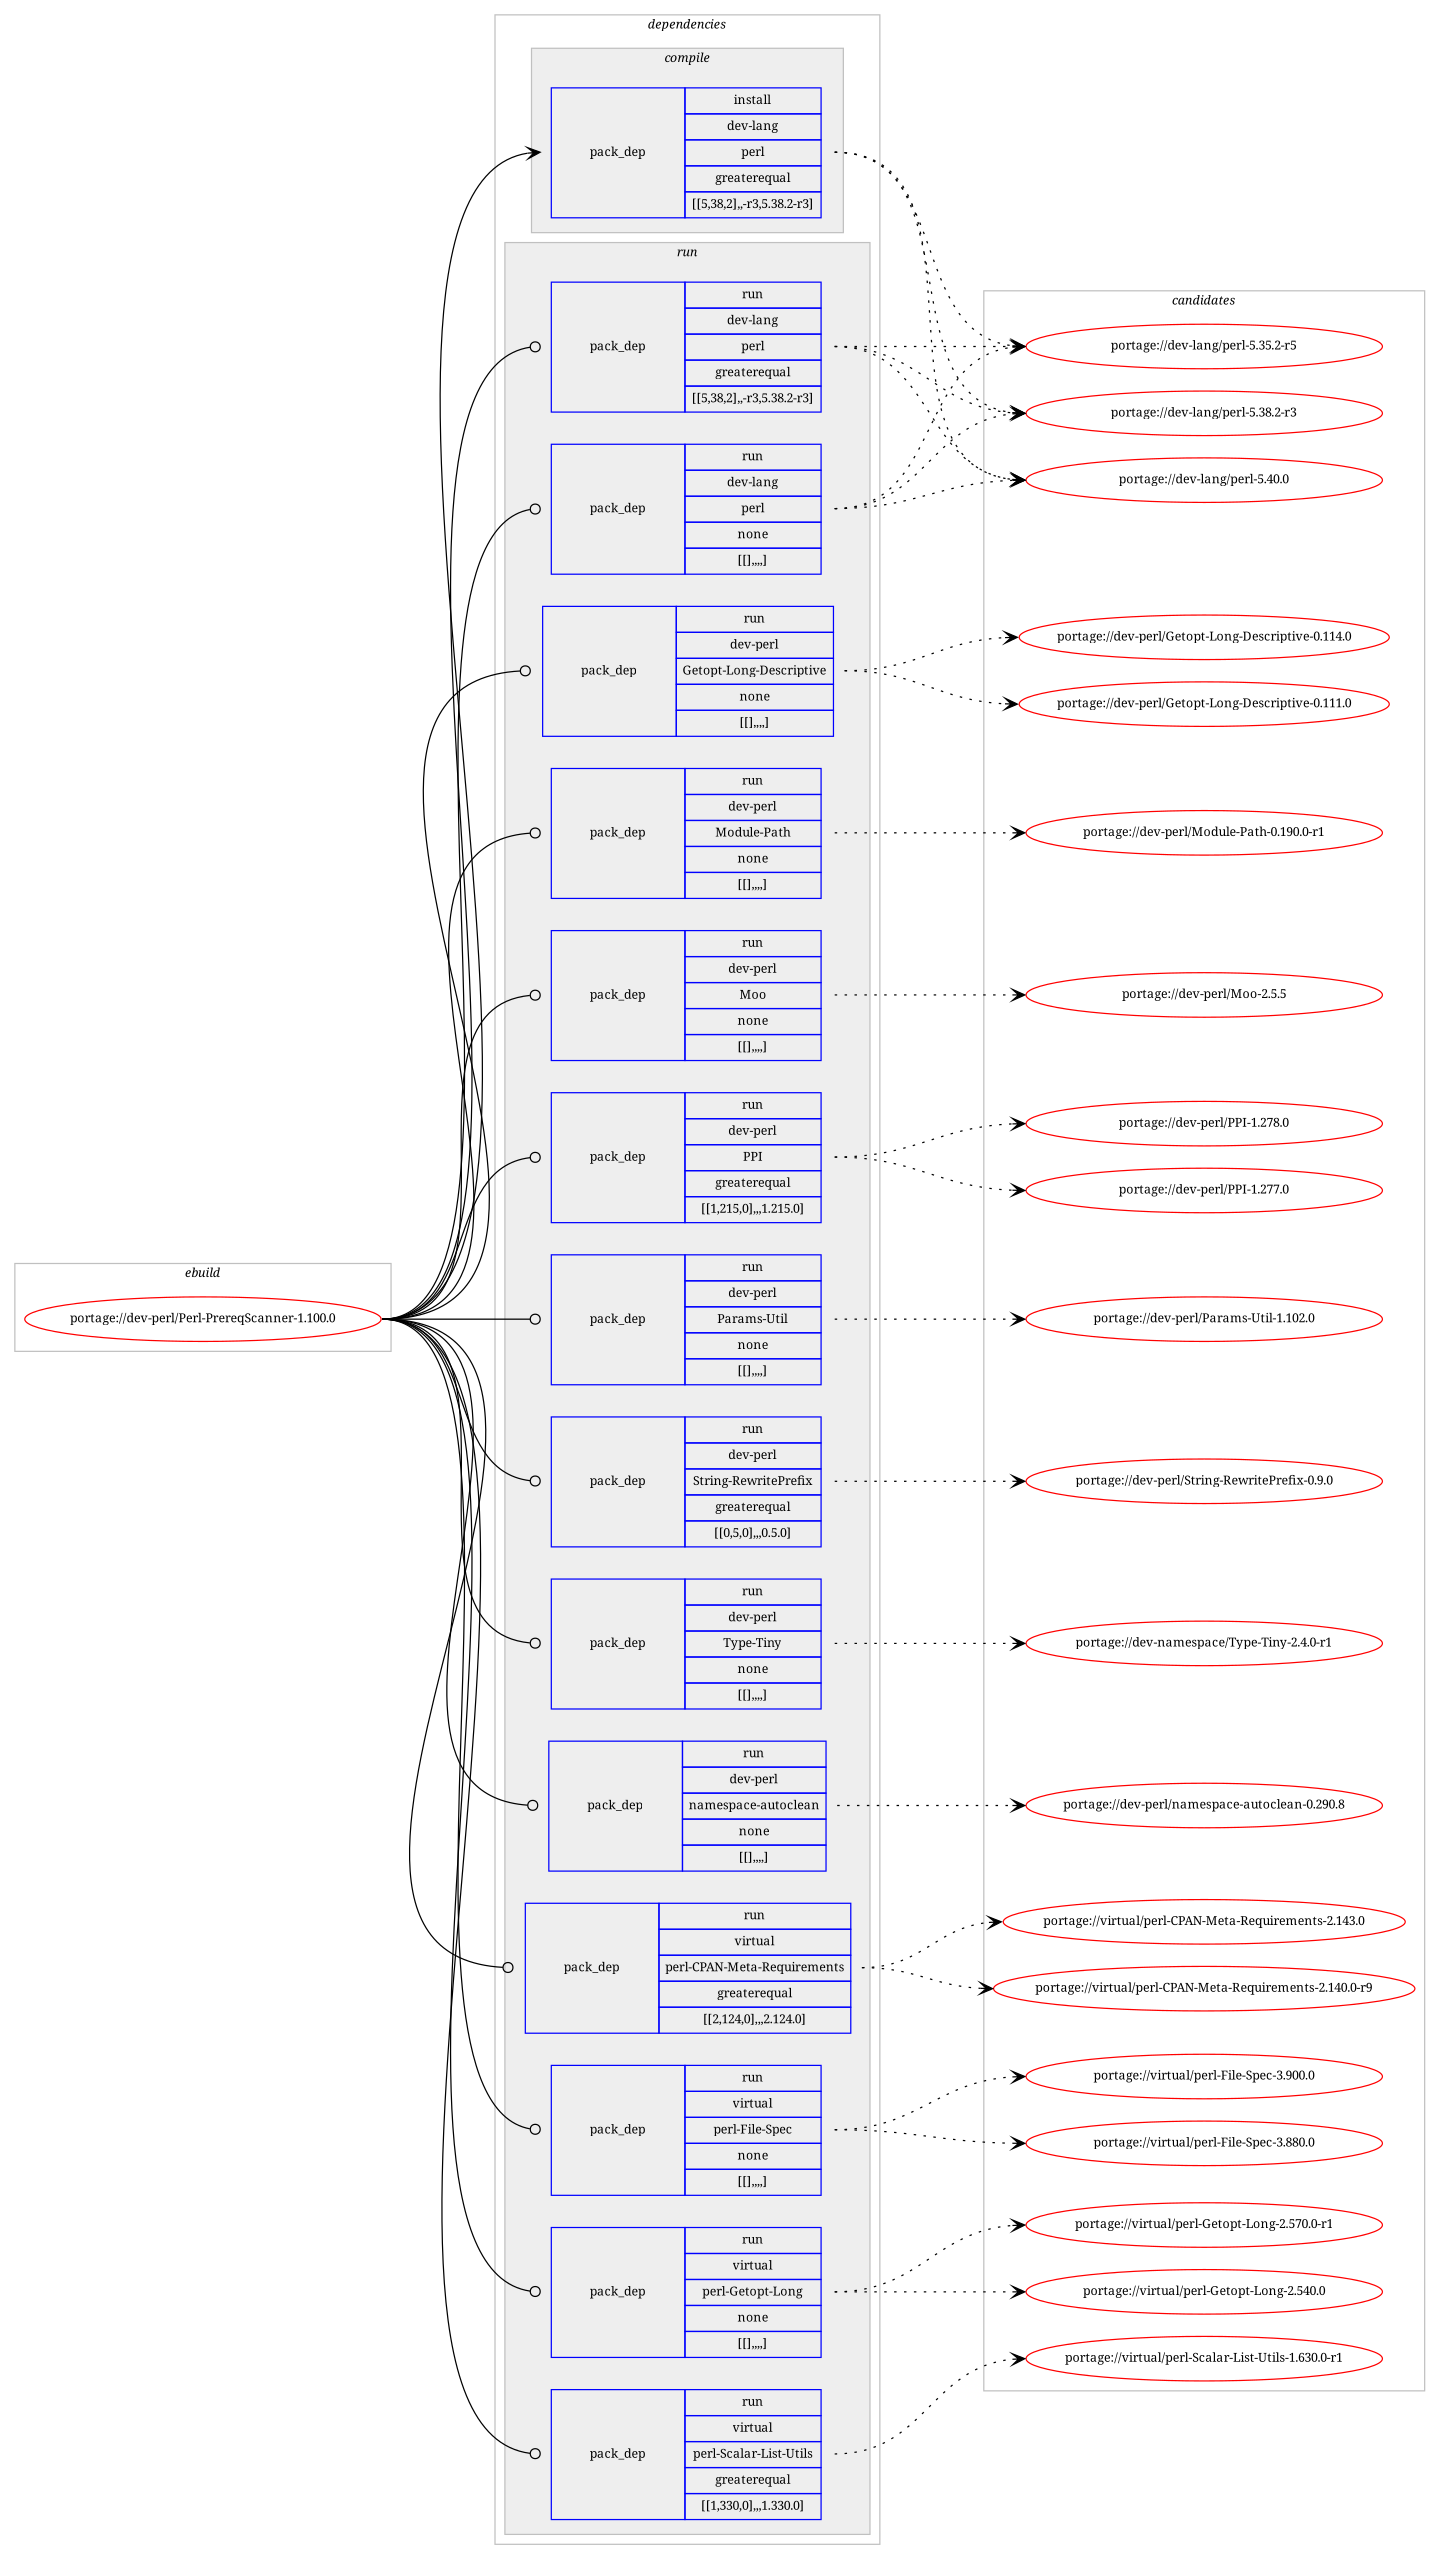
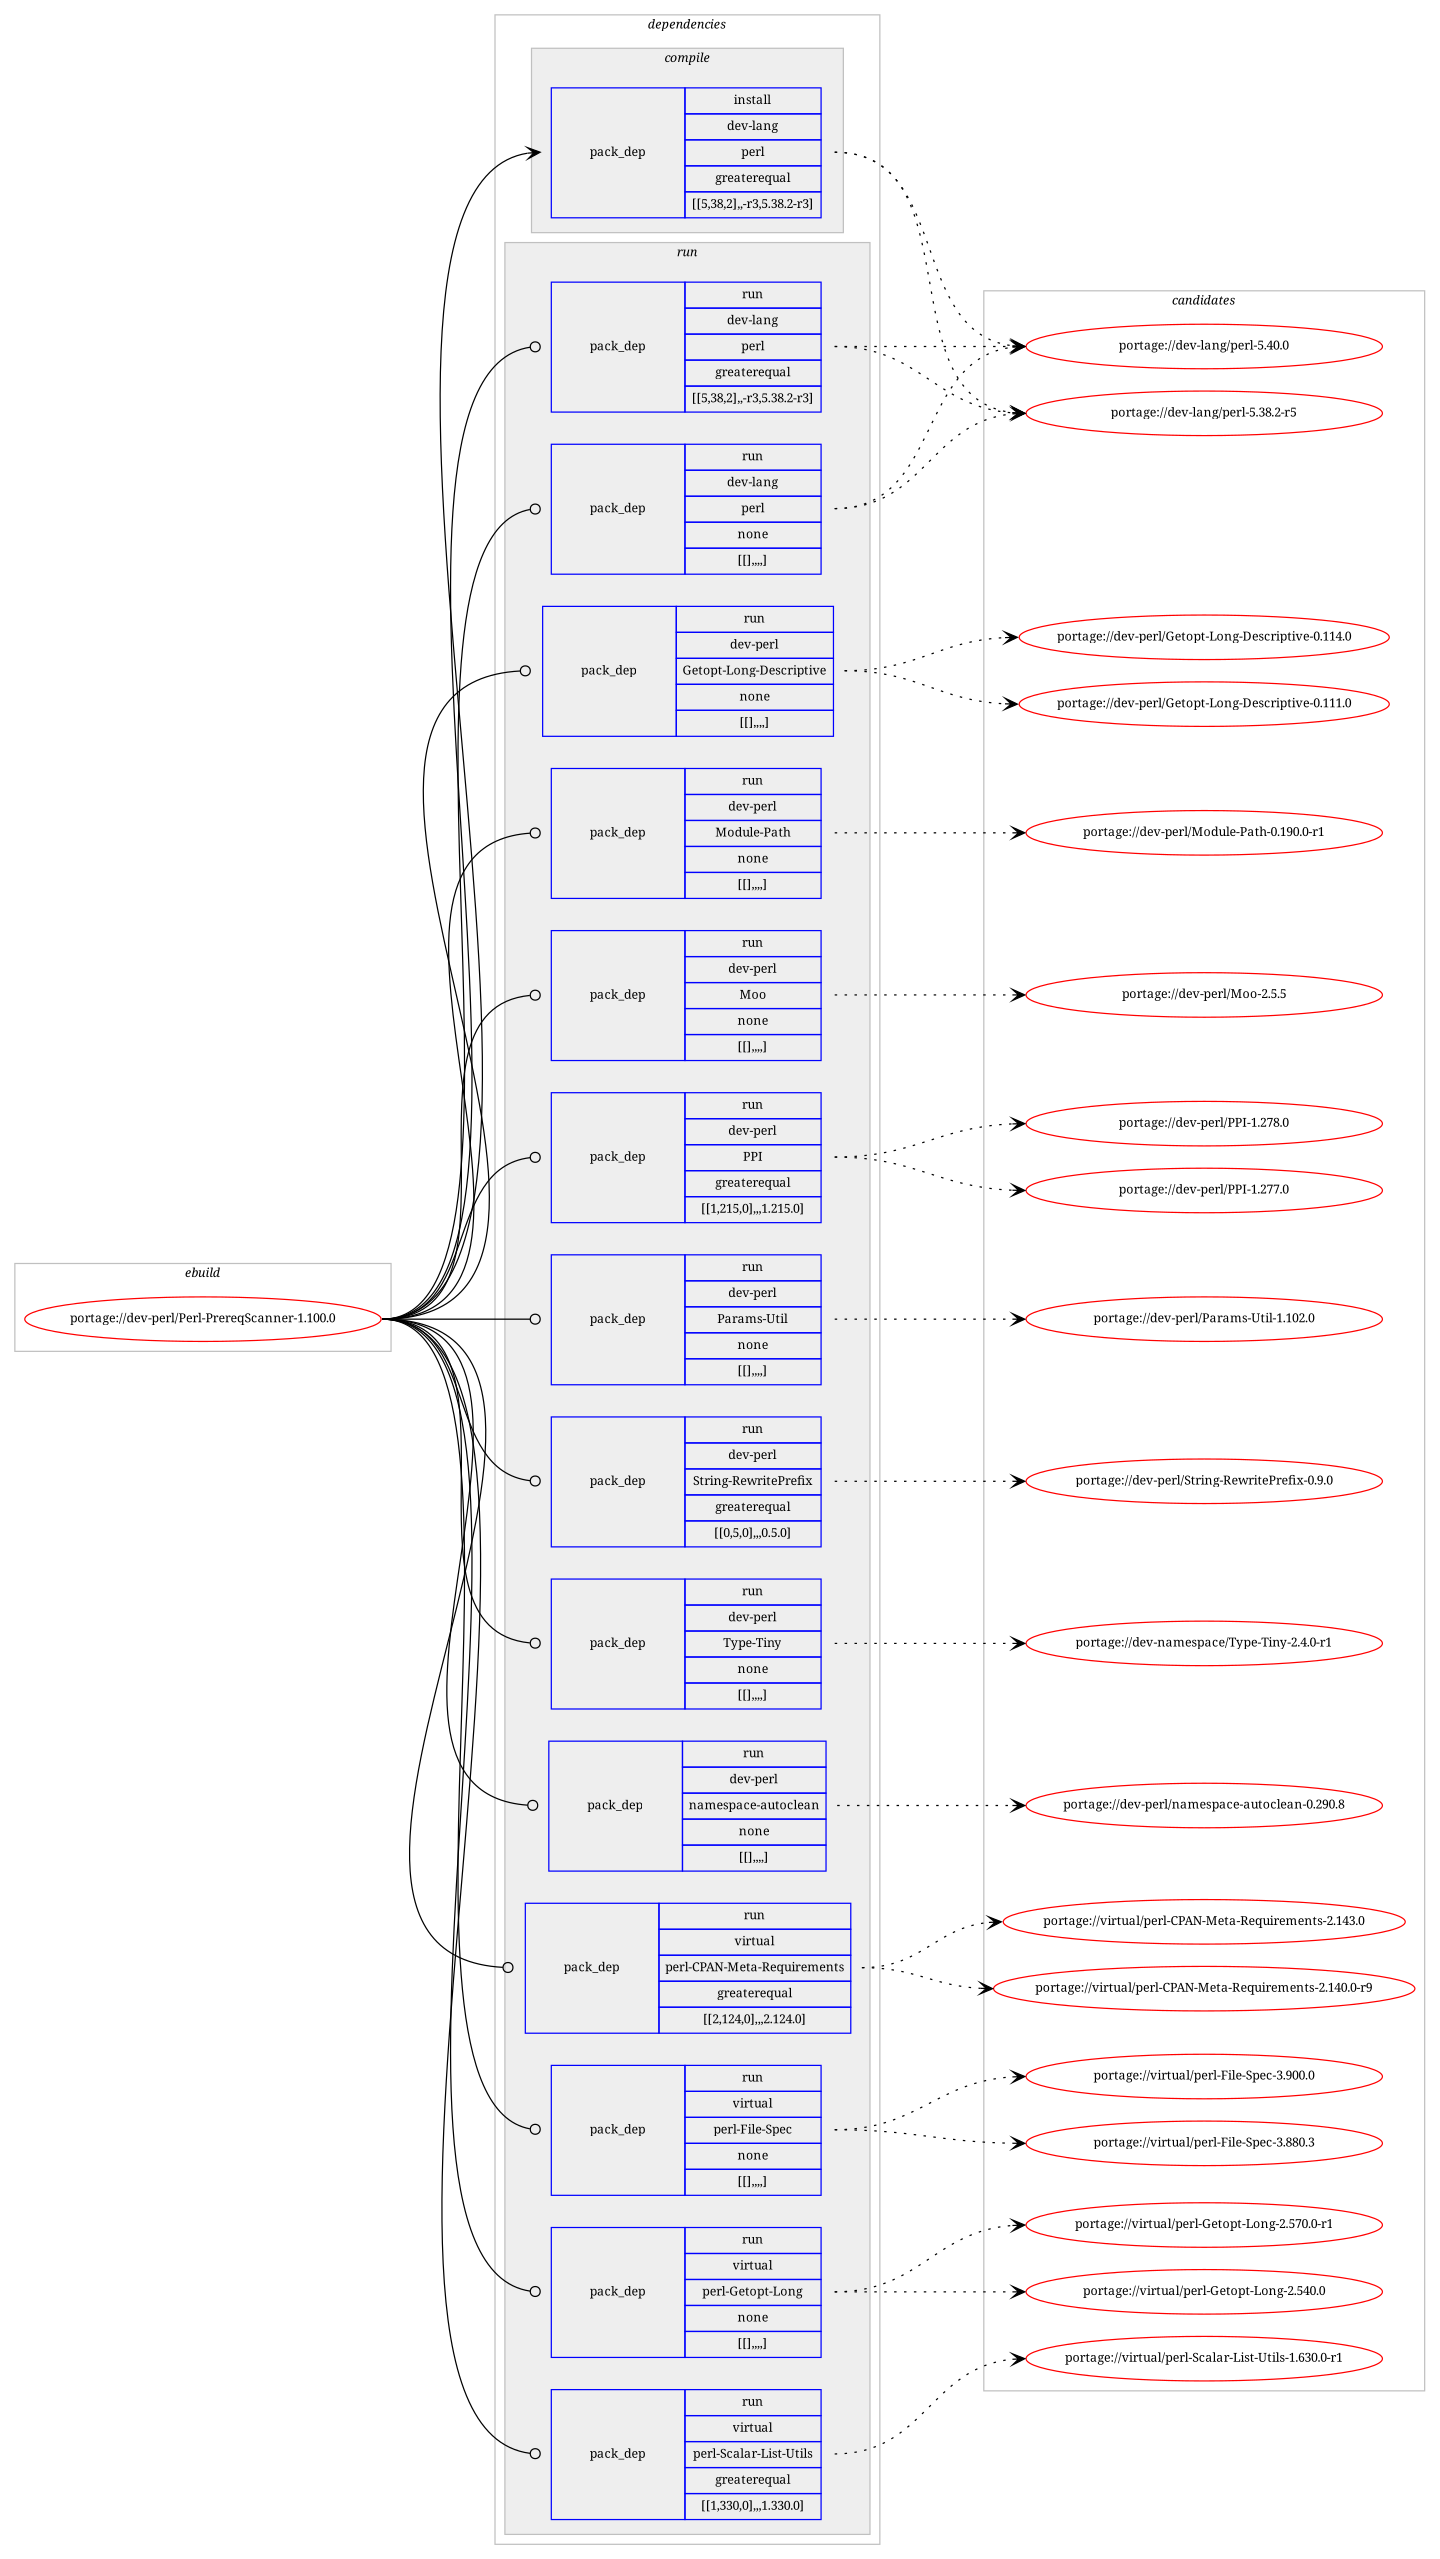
(1204, 346) -> (1204, 413)
(1204, 413) -> none
(1204, 2143) -> (1204, 2143)
